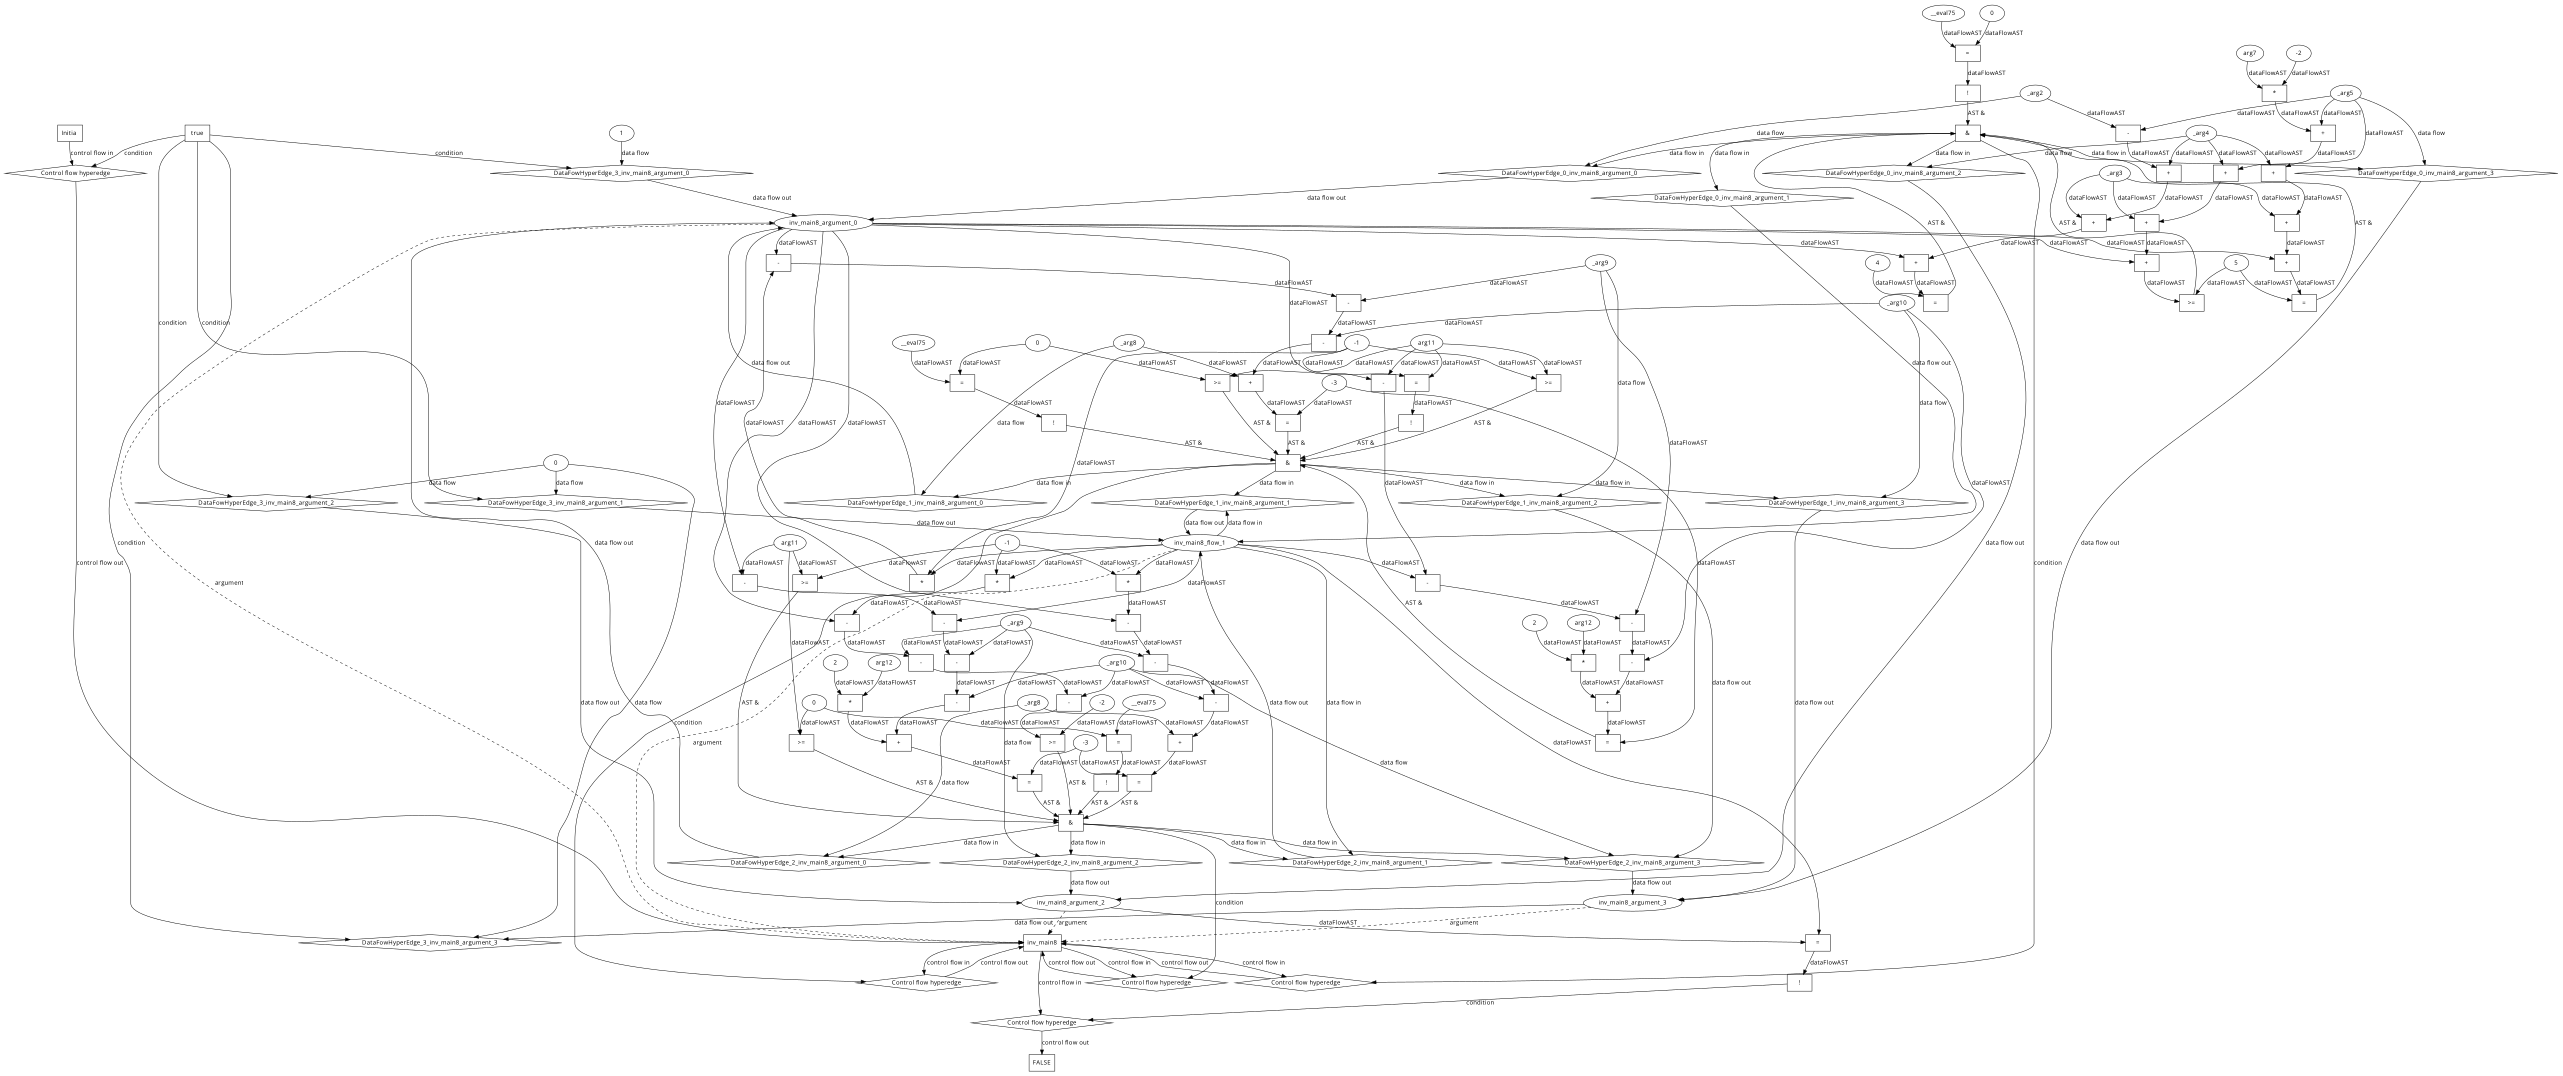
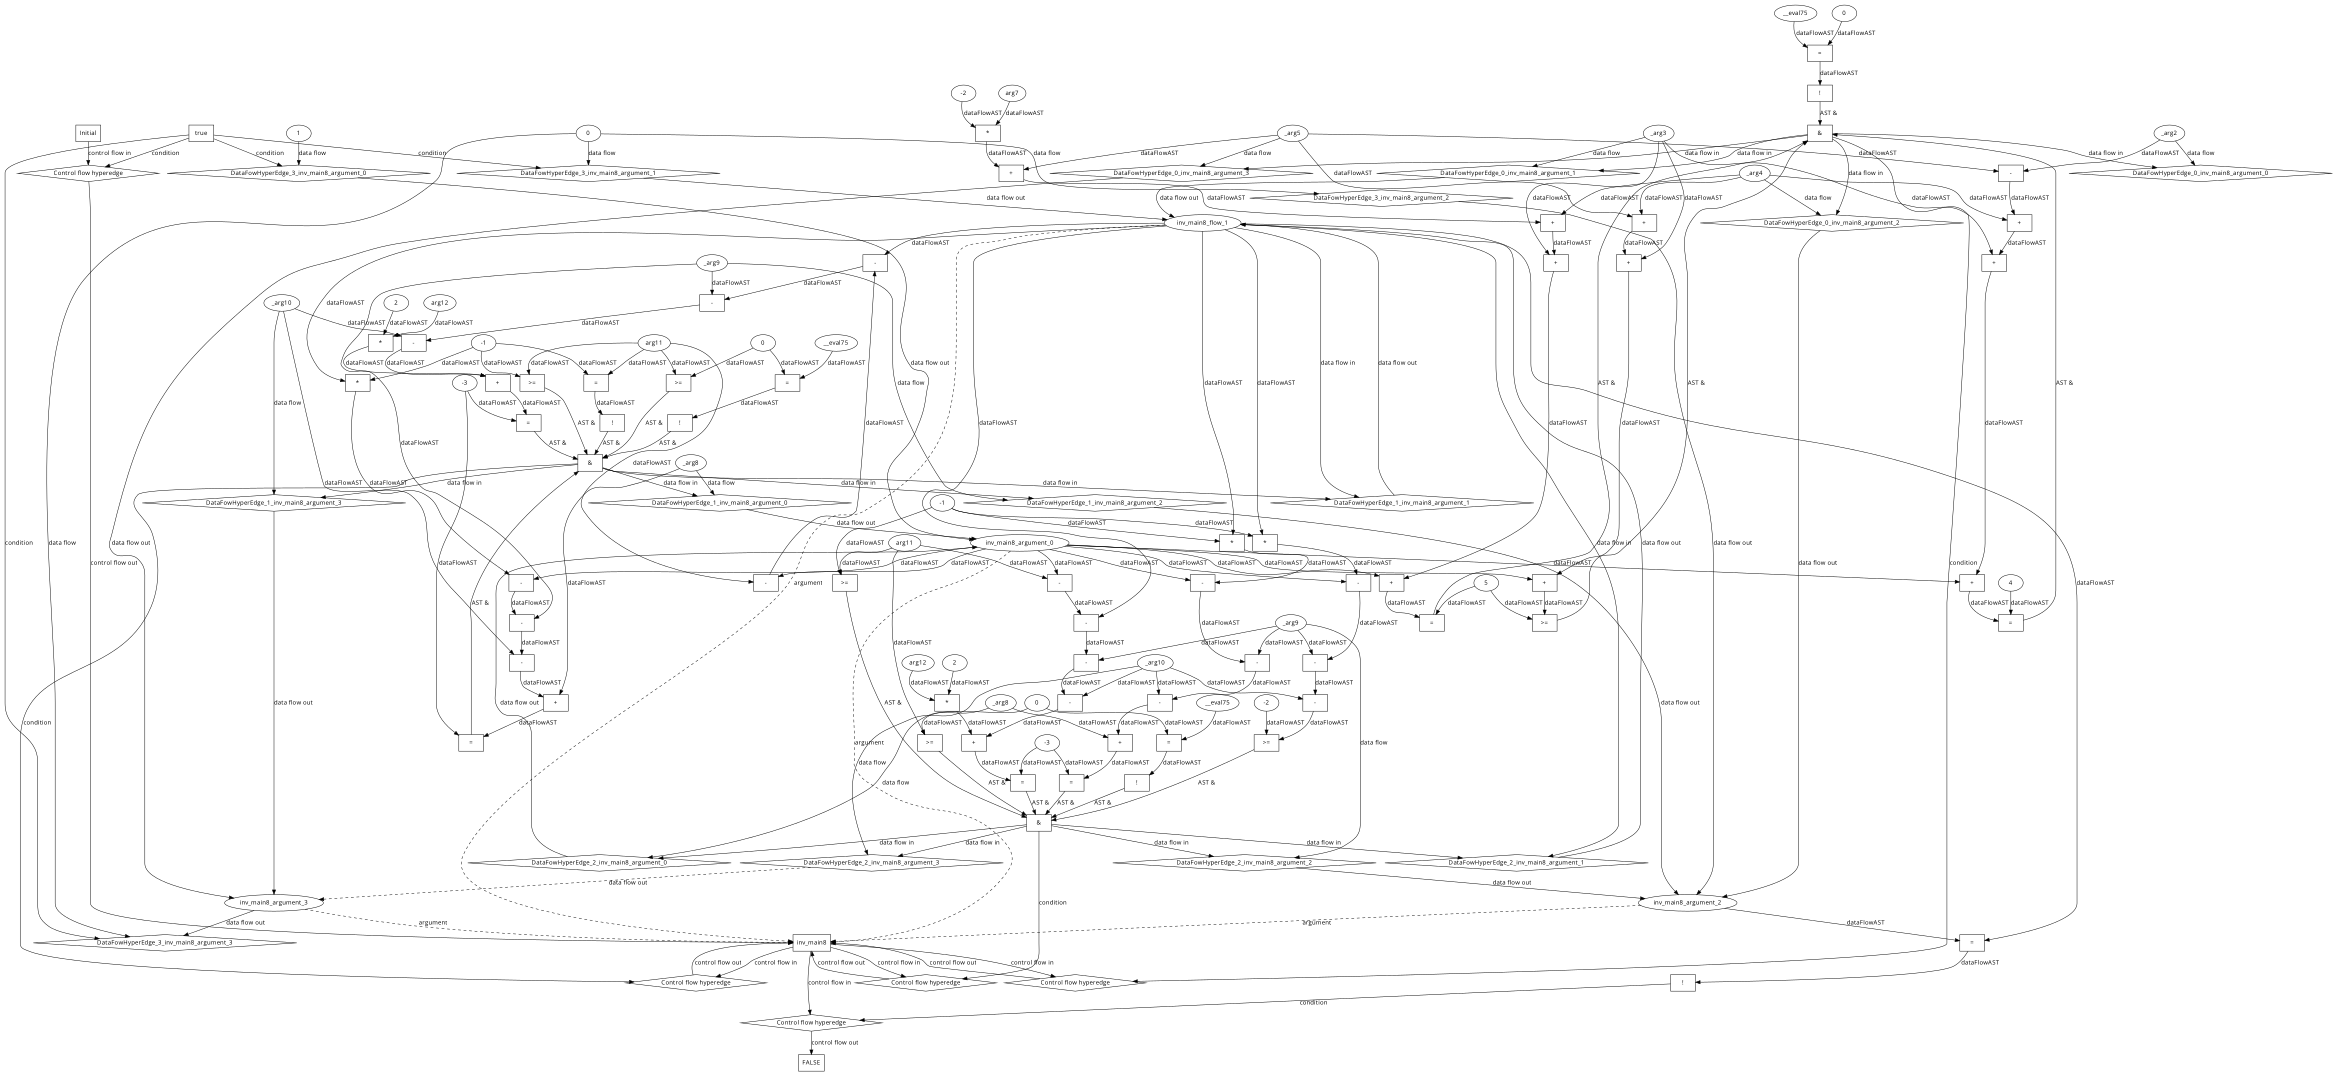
none -> (1591, 151)
(1191, 199) -> none
(159, 336) -> none
(1712, 648) -> (1517, 558)
(1633, 882) -> (567, 883)
